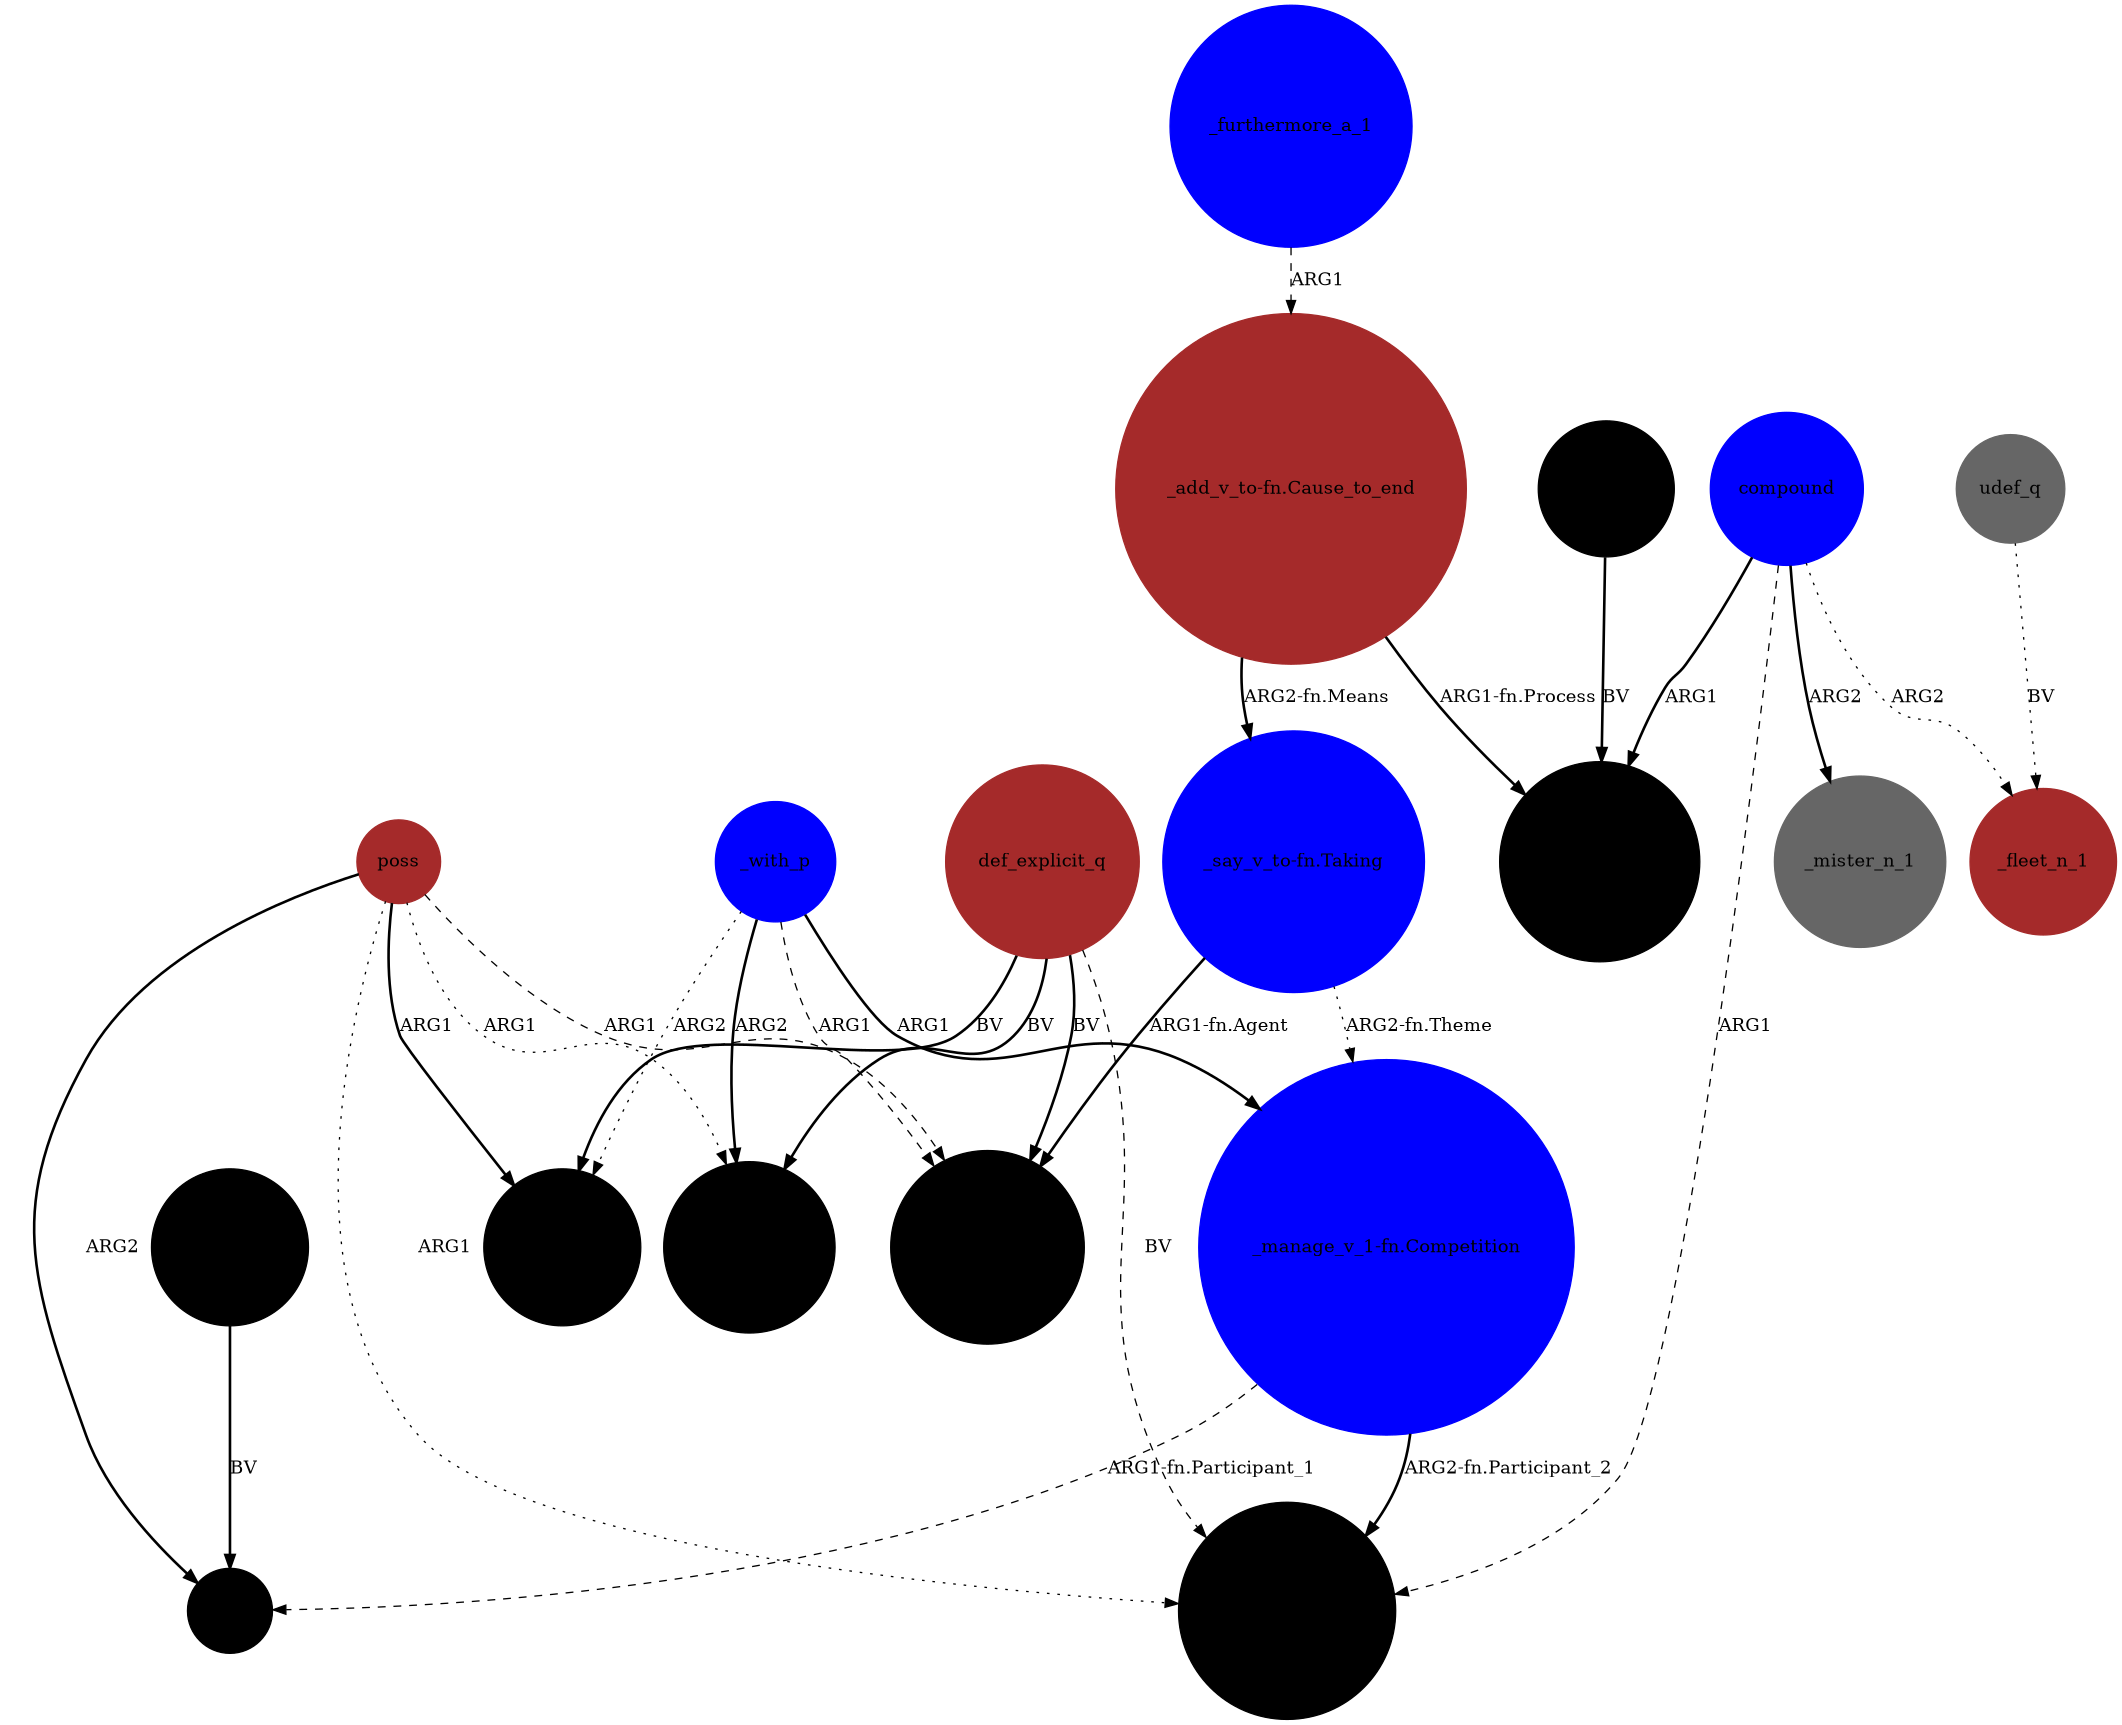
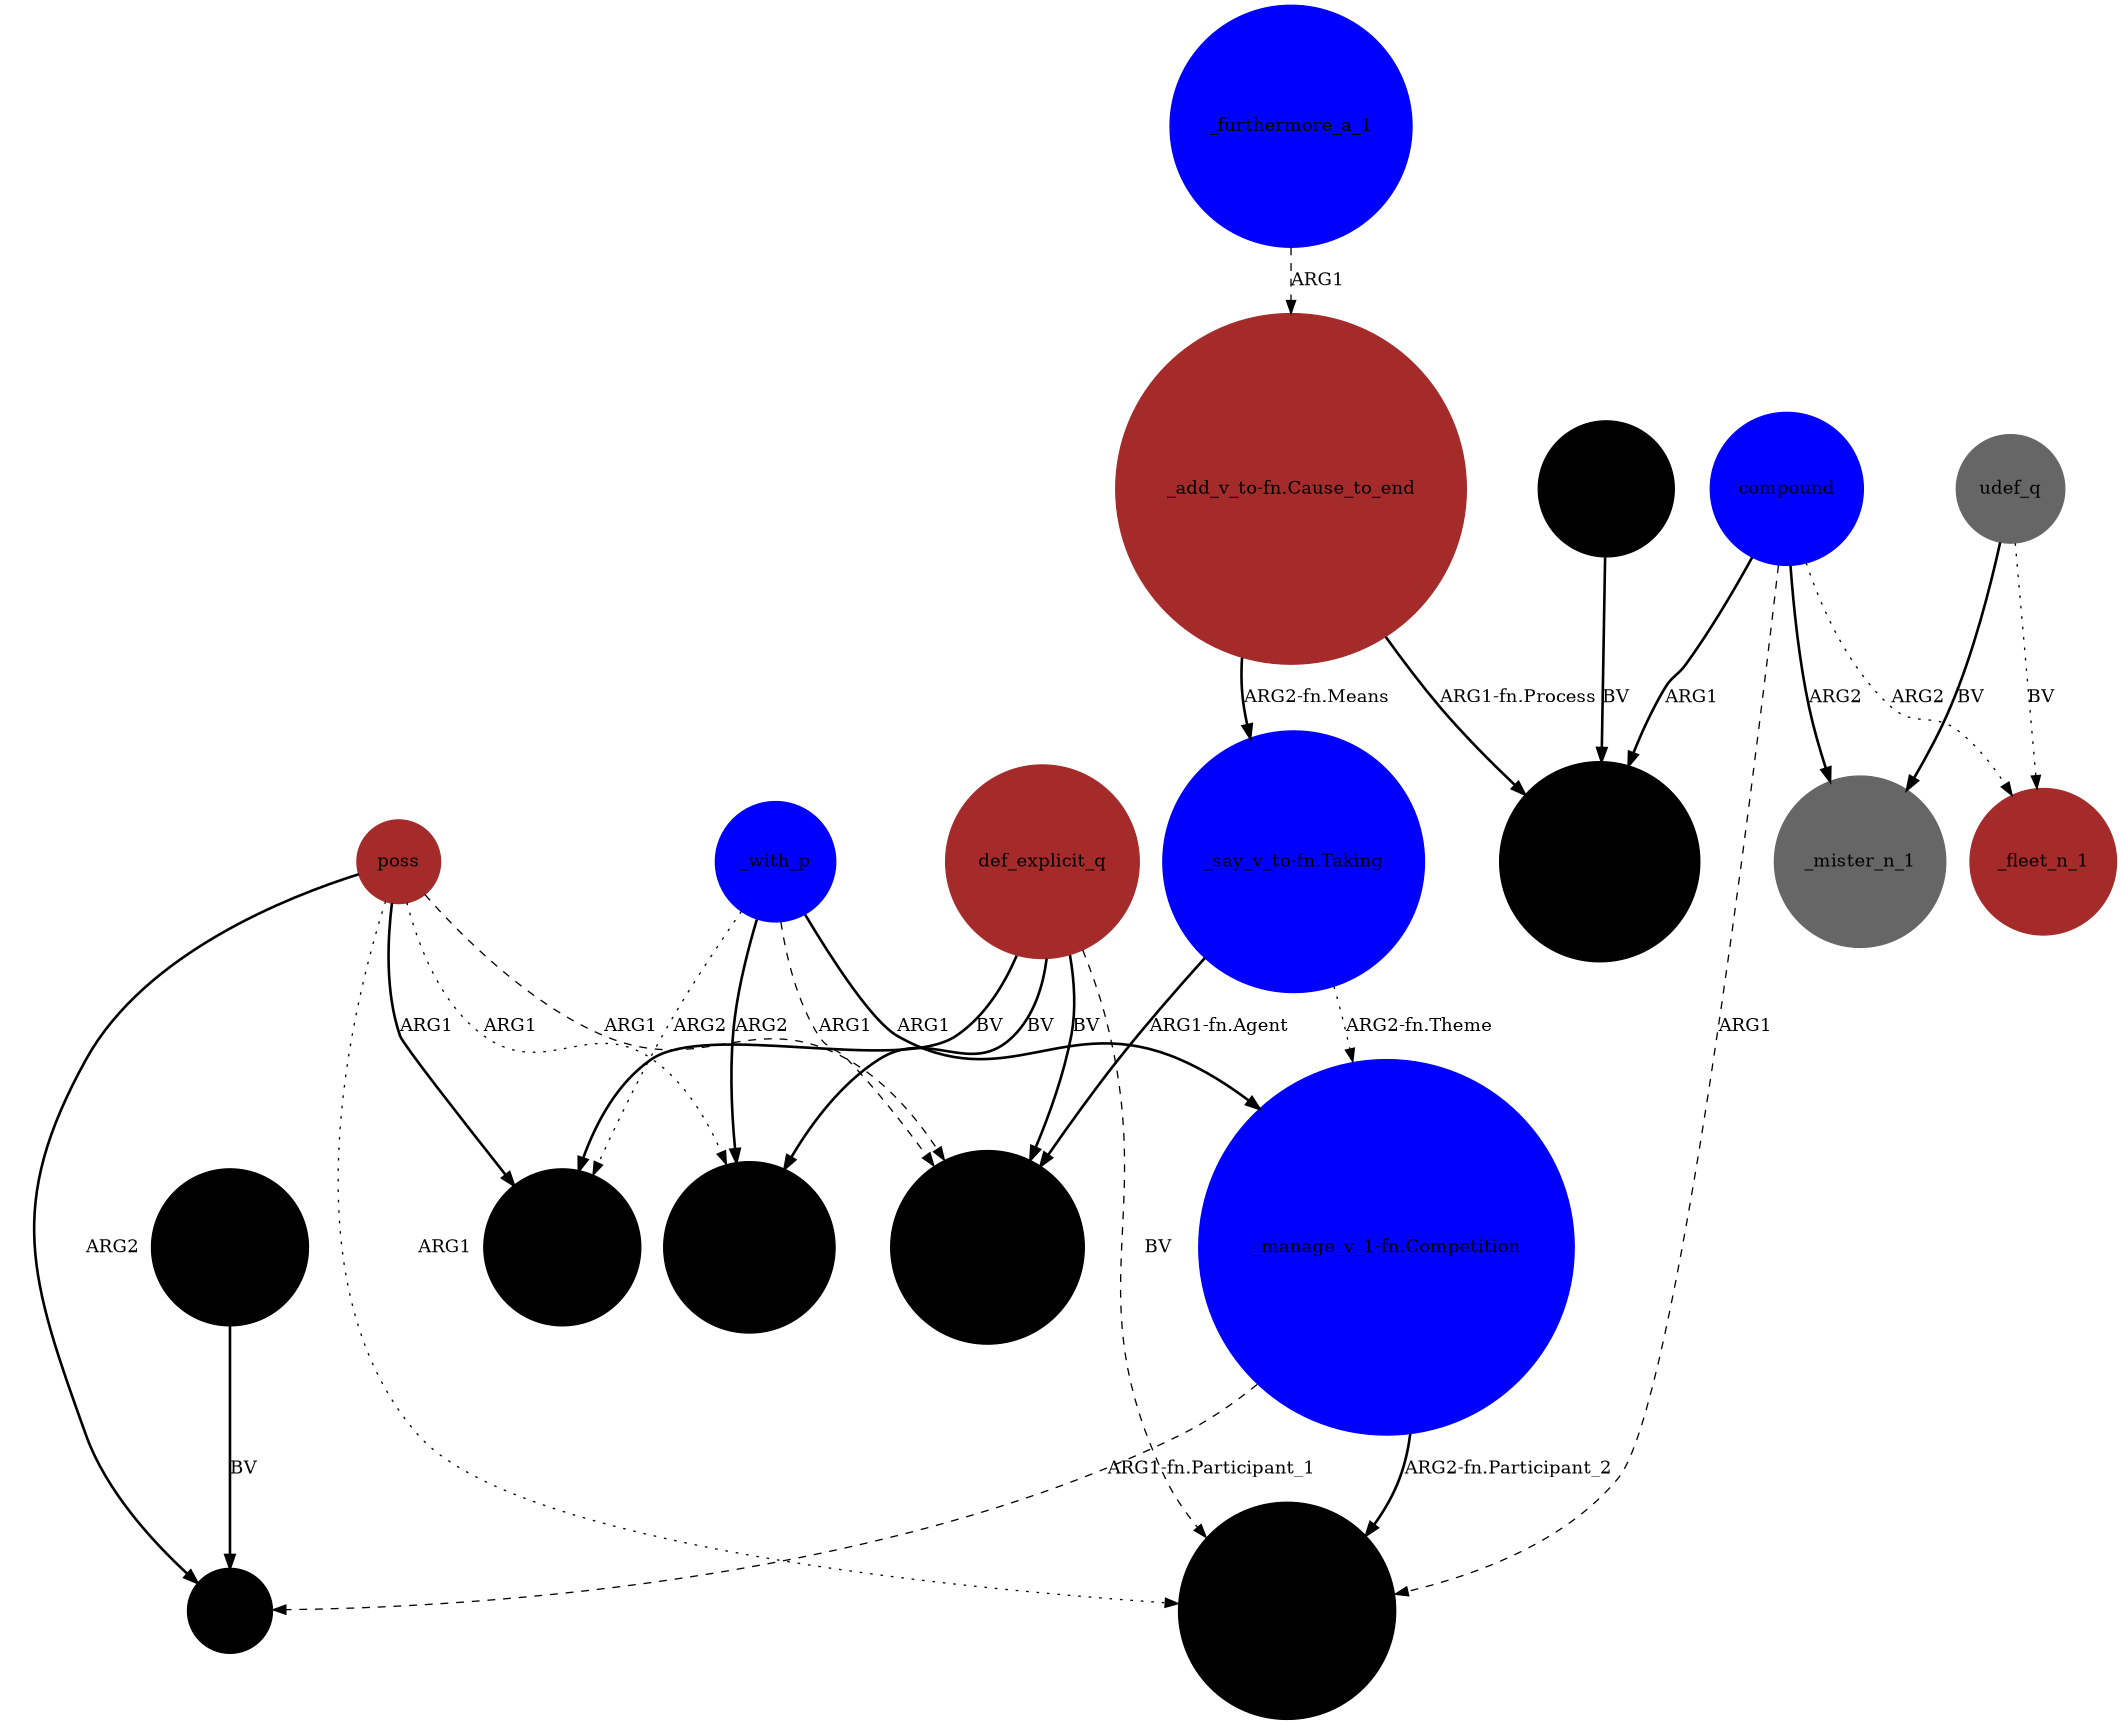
none -> (1967, 664)
